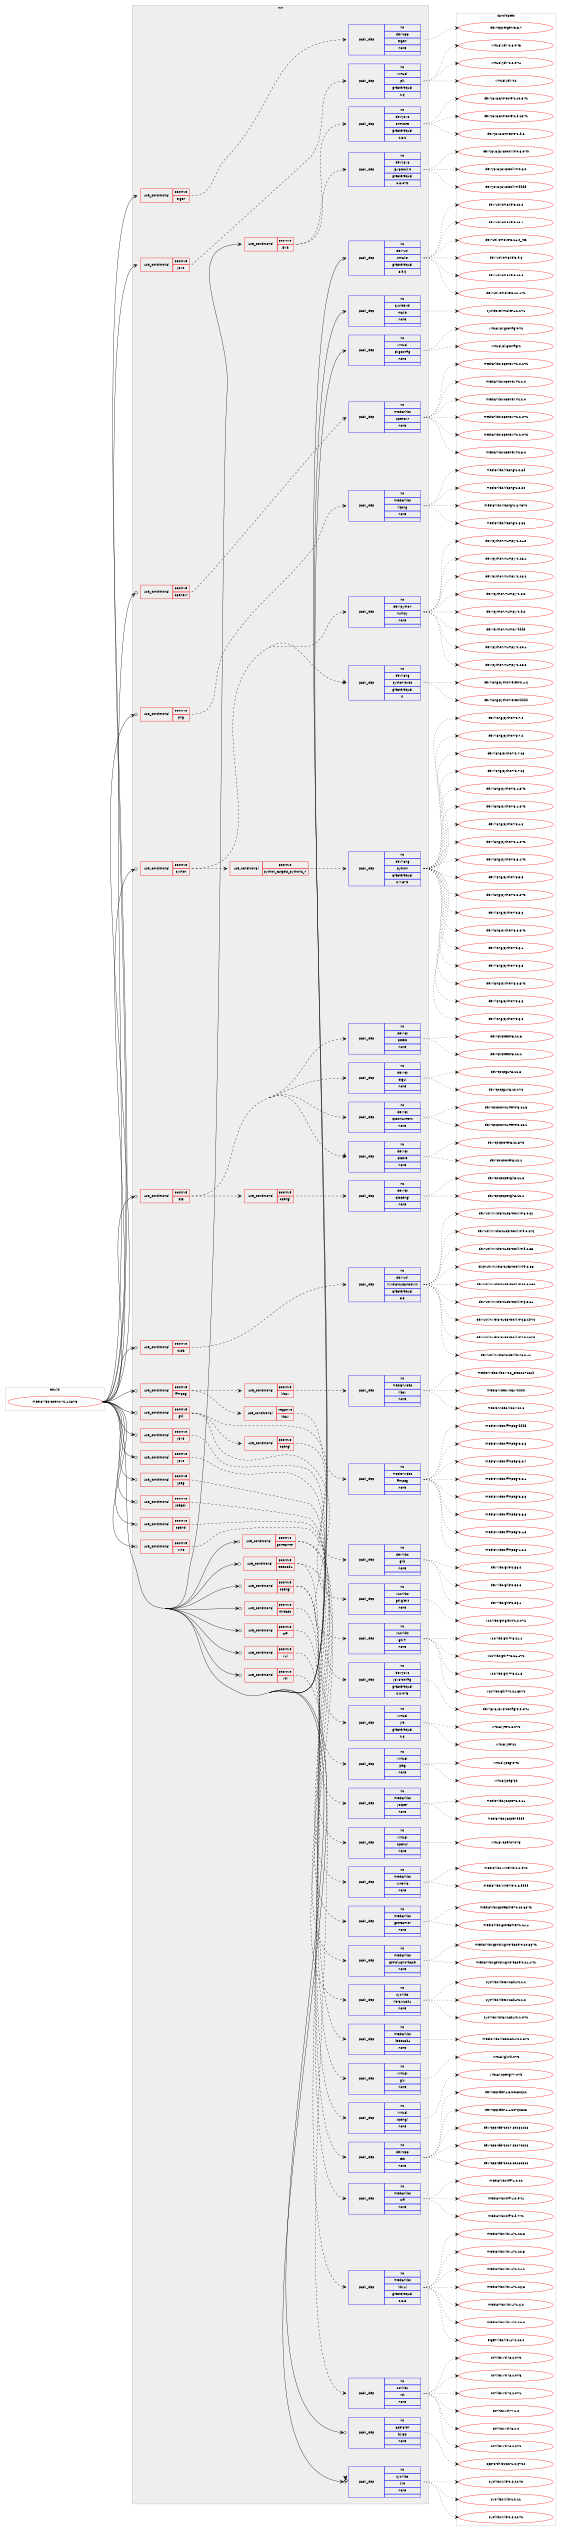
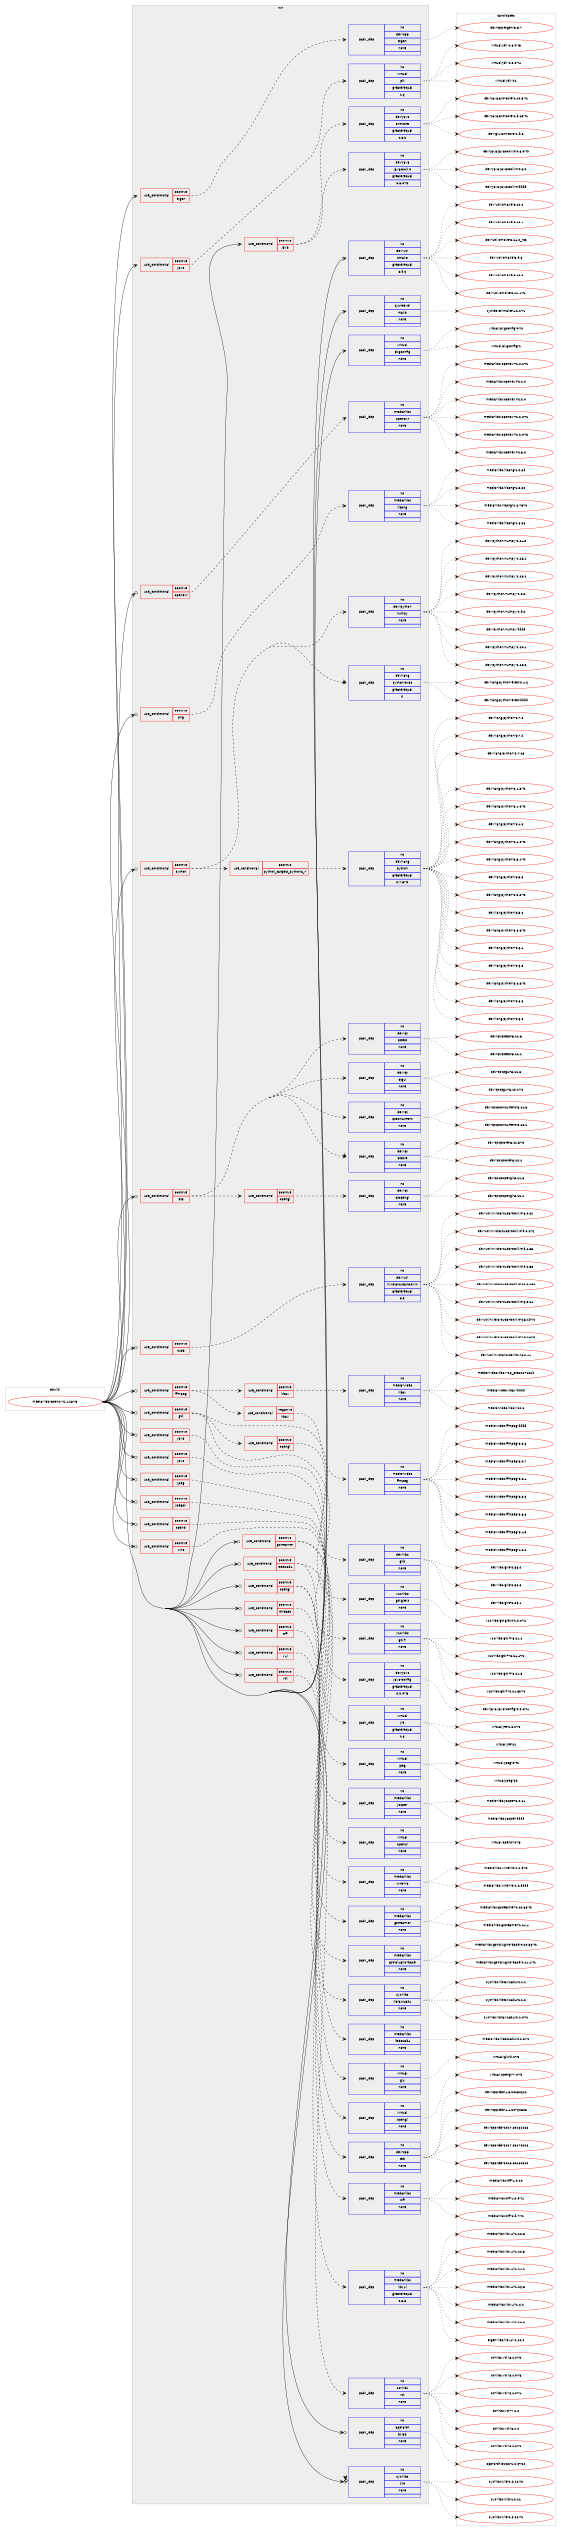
(506, 134) -> (506, 134)
(506, 771) -> none
(506, 1267) -> (506, 1267)
